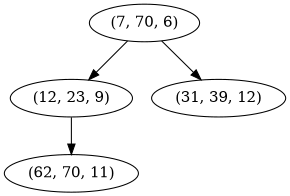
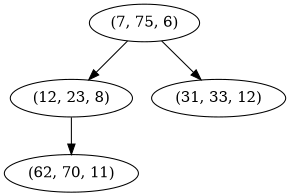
(144, 23) -> (144, 23)
(71, 98) -> (71, 98)
(219, 98) -> (219, 98)
